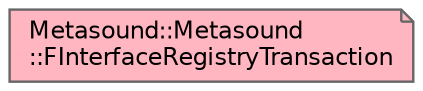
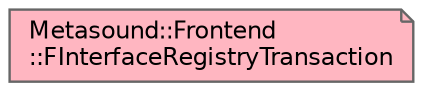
(211, 46) -> (211, 46)
